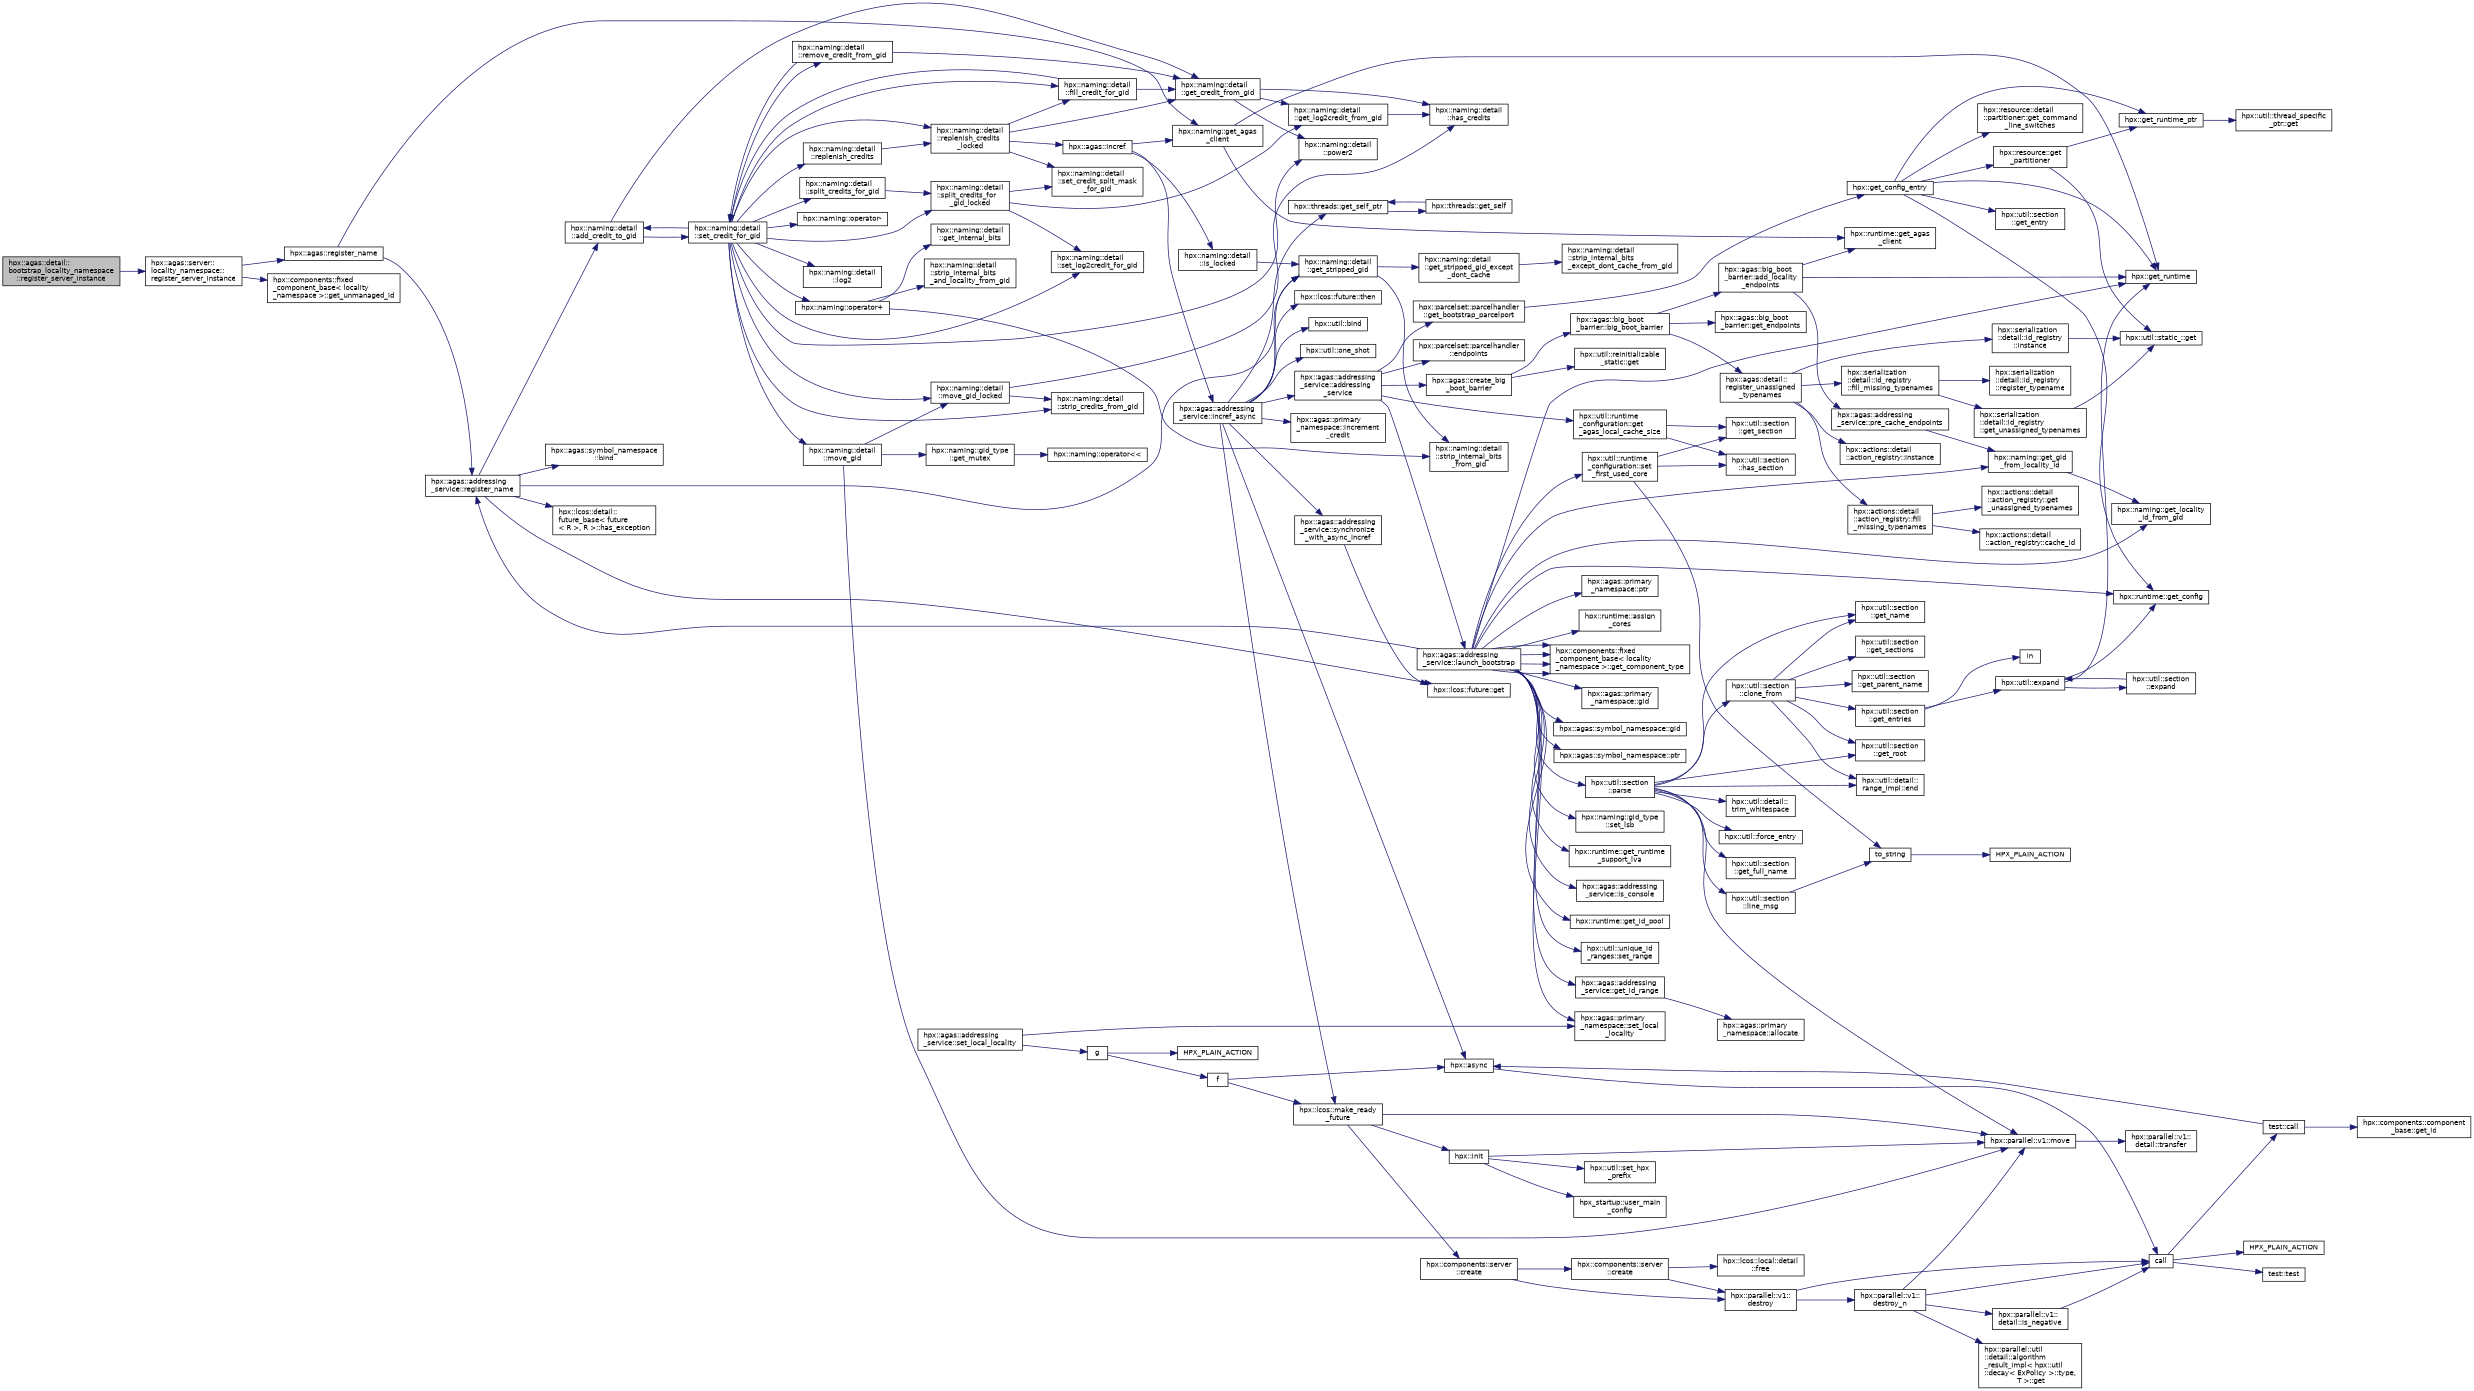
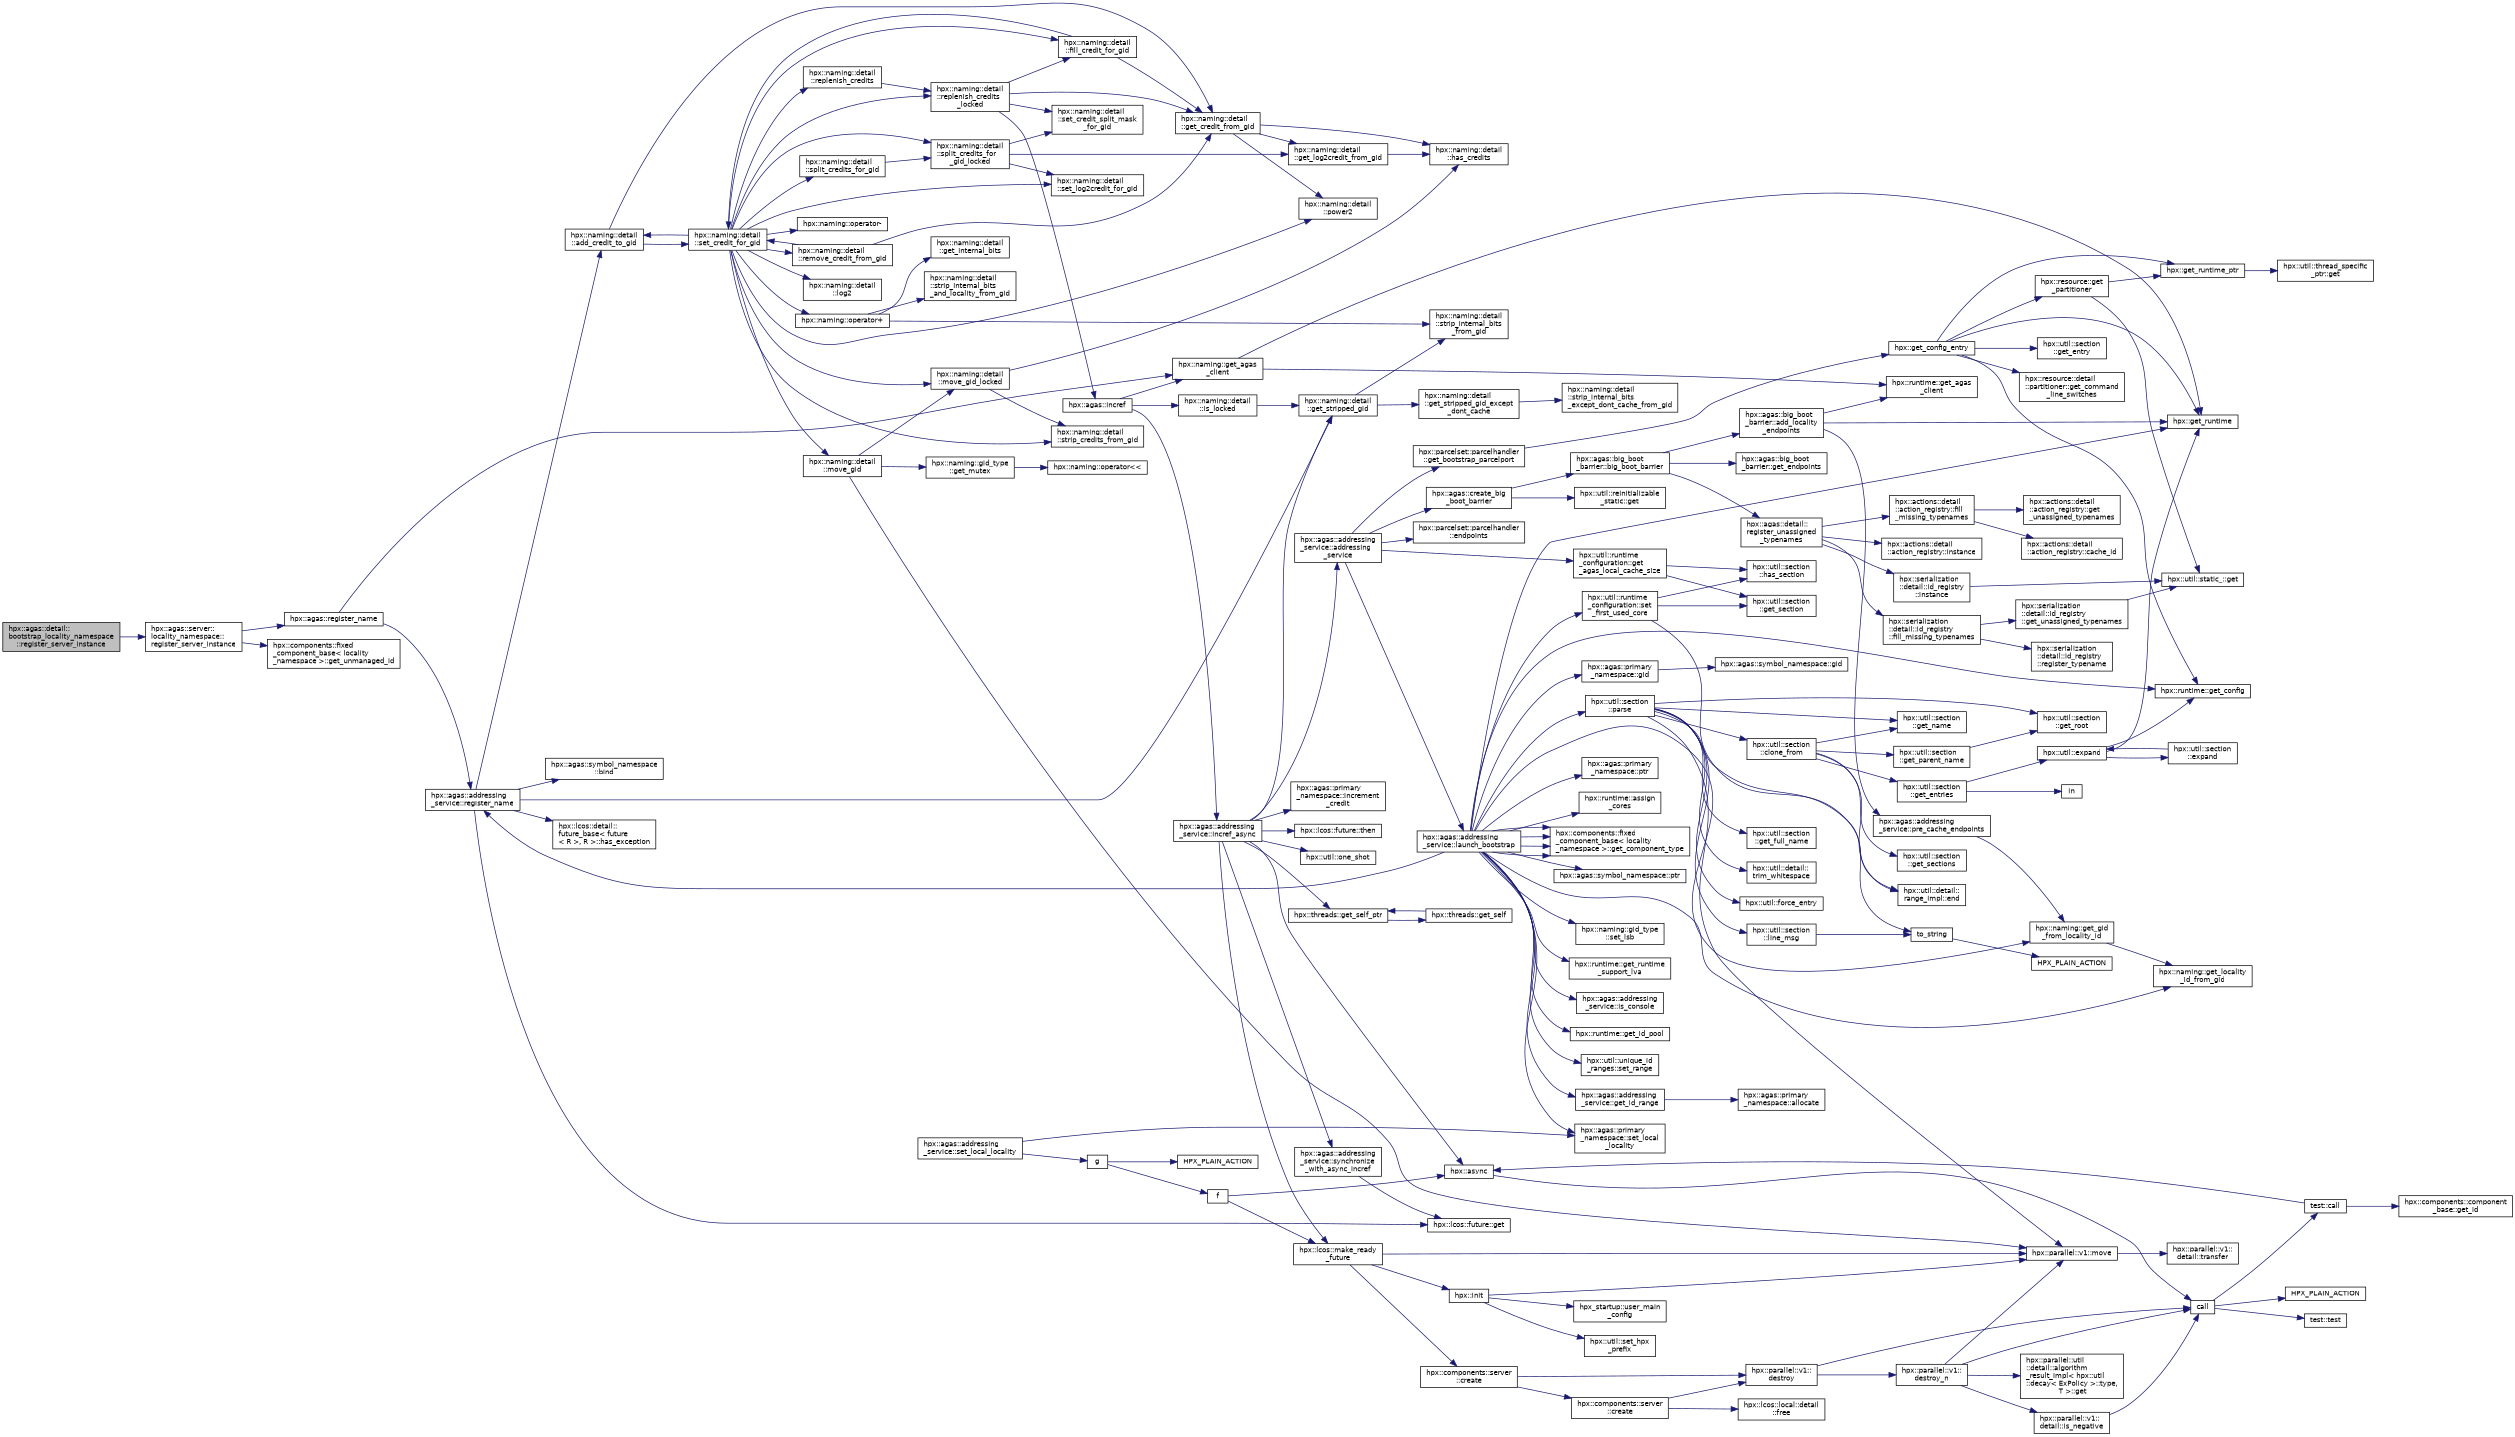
(1338, 324) -> none
(1536, 694) -> (1683, 669)
(1818, 722) -> (2000, 740)
